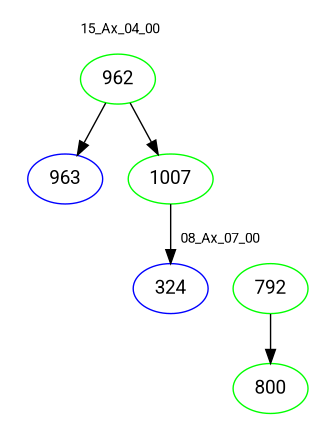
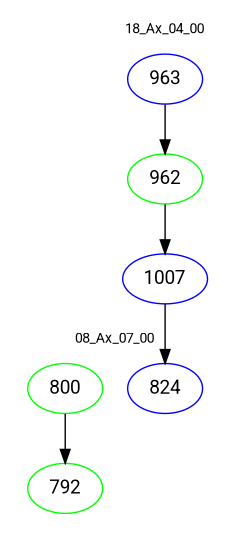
(121, 30) -> (165, 30)
(95, 123) -> (165, 122)
(171, 179) -> (165, 279)
(171, 289) -> (165, 389)
(271, 332) -> (65, 432)
